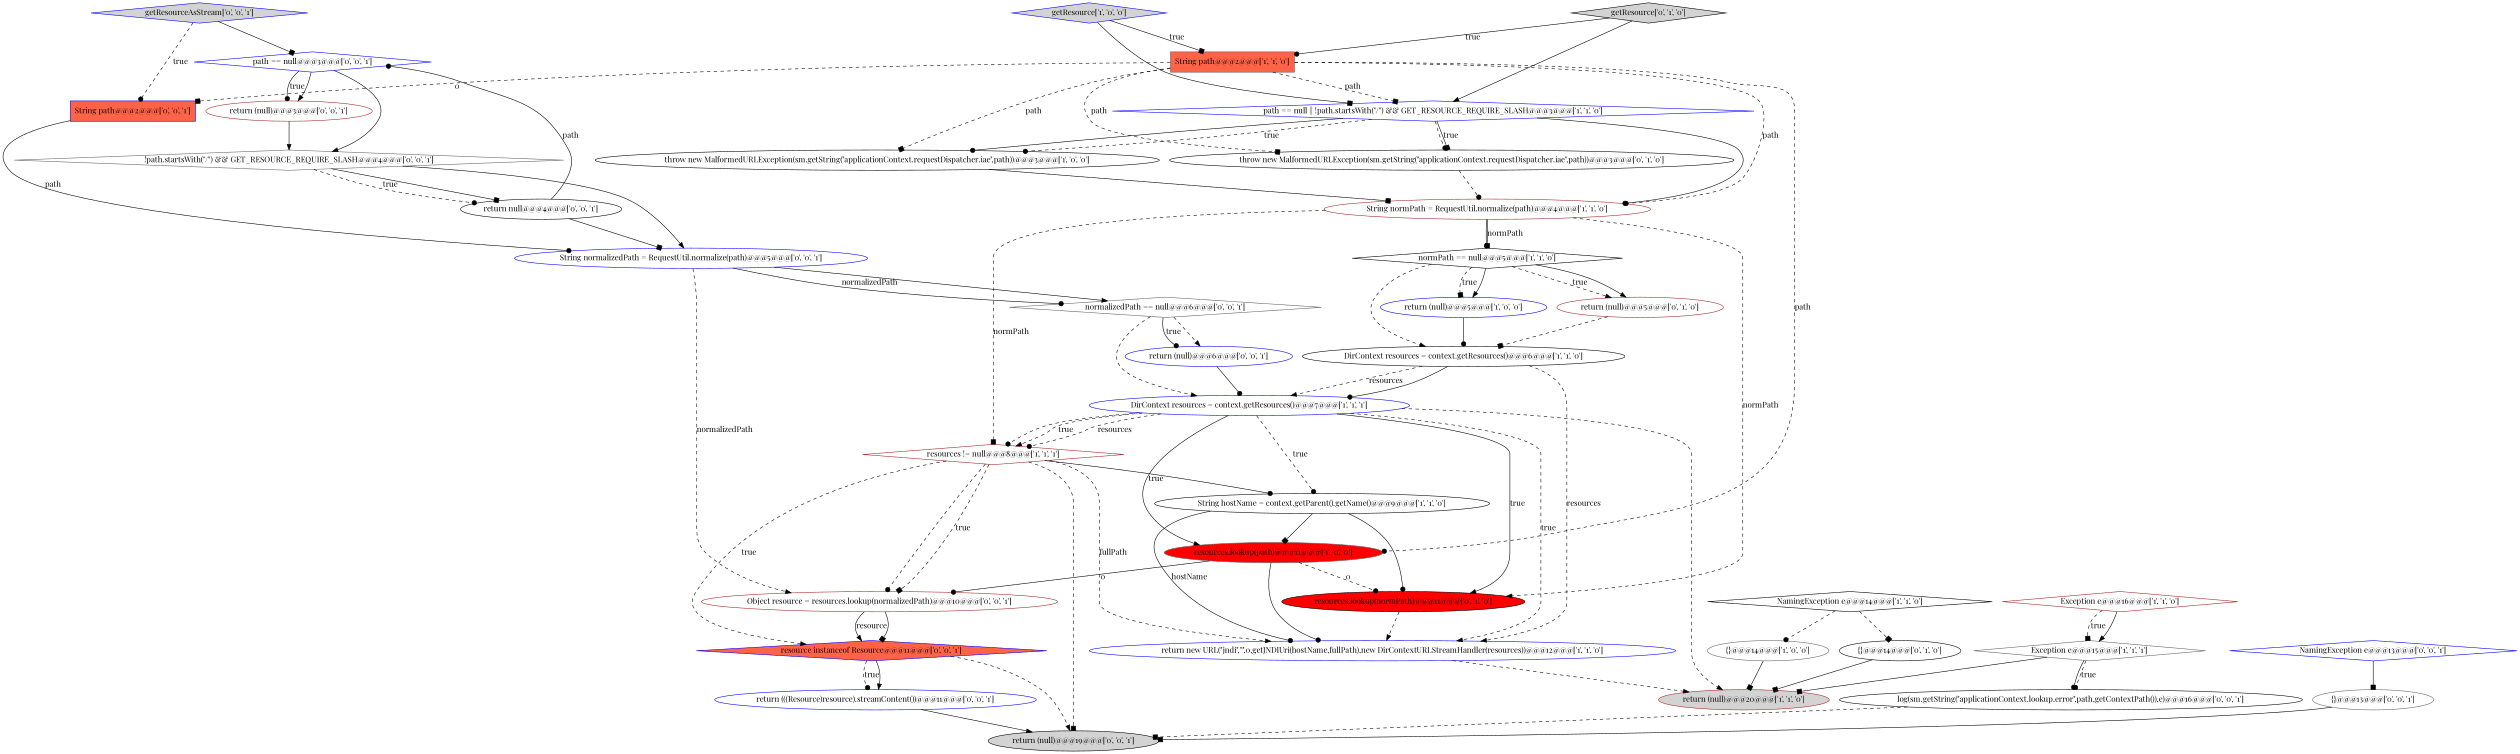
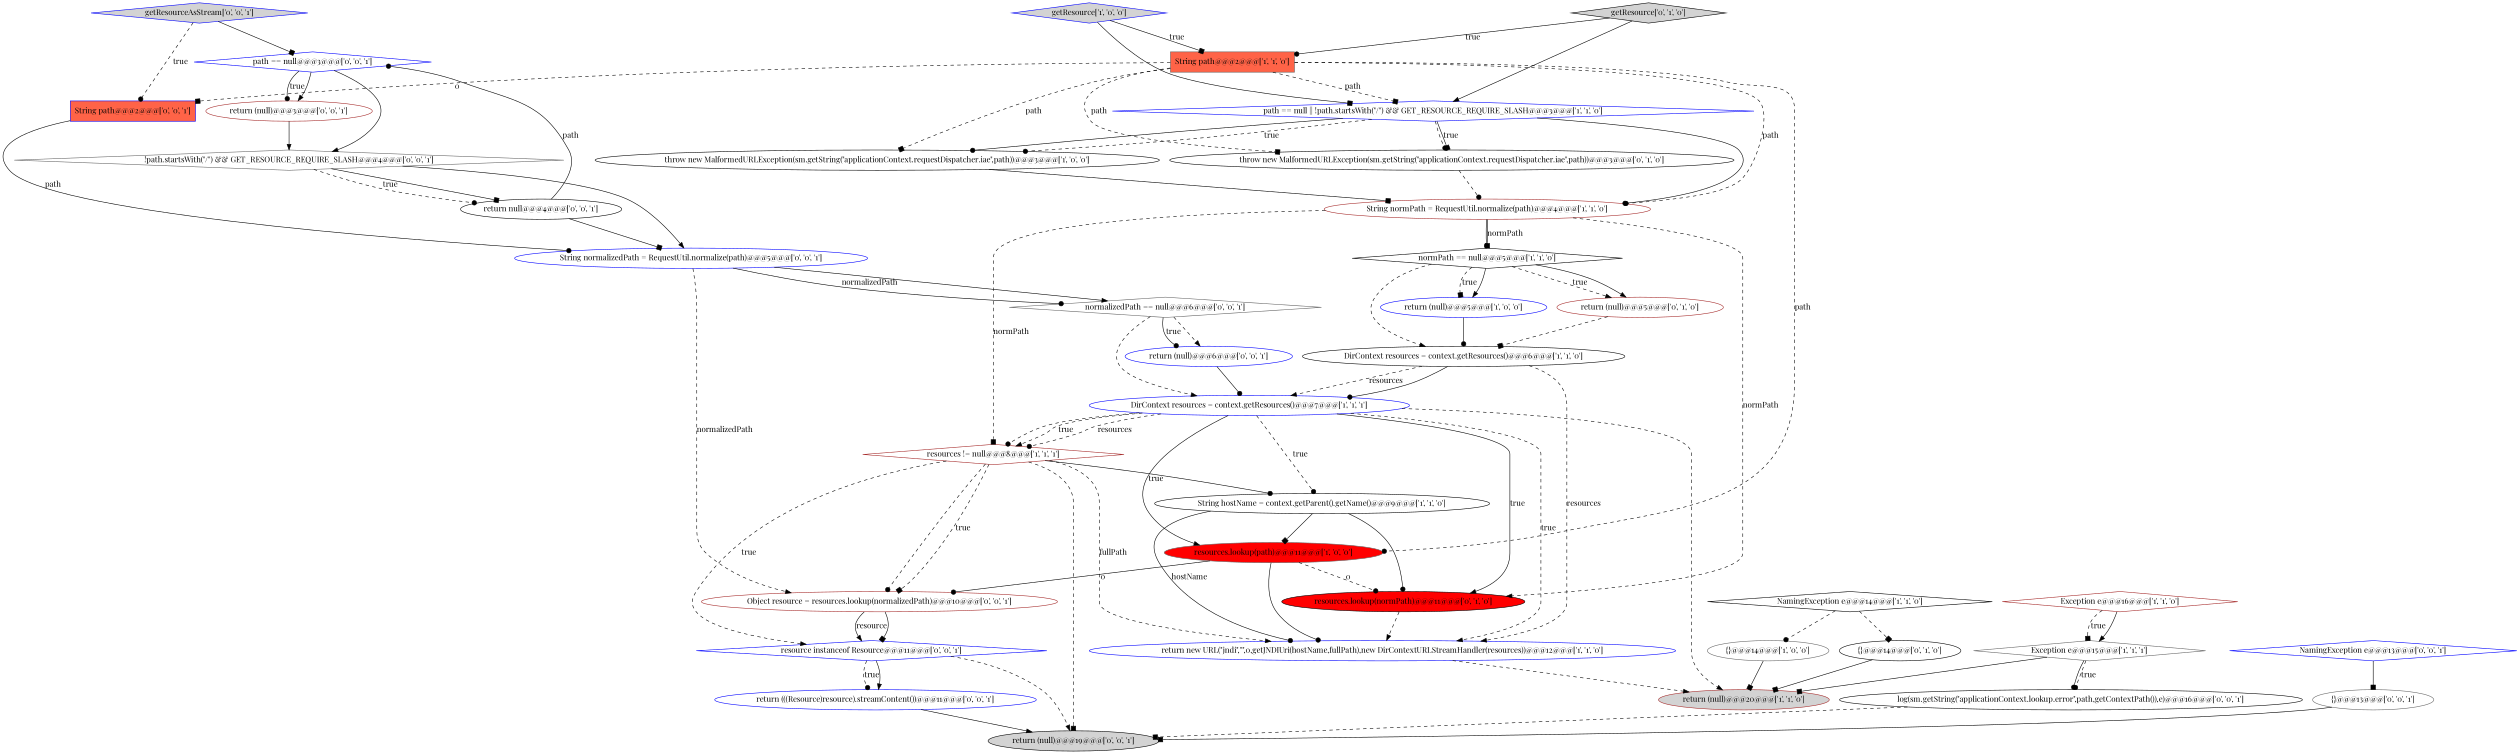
(872, 651) -> (872, 651)
